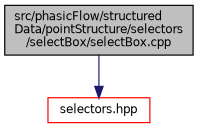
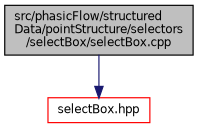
(99, 110) -> (99, 110)
